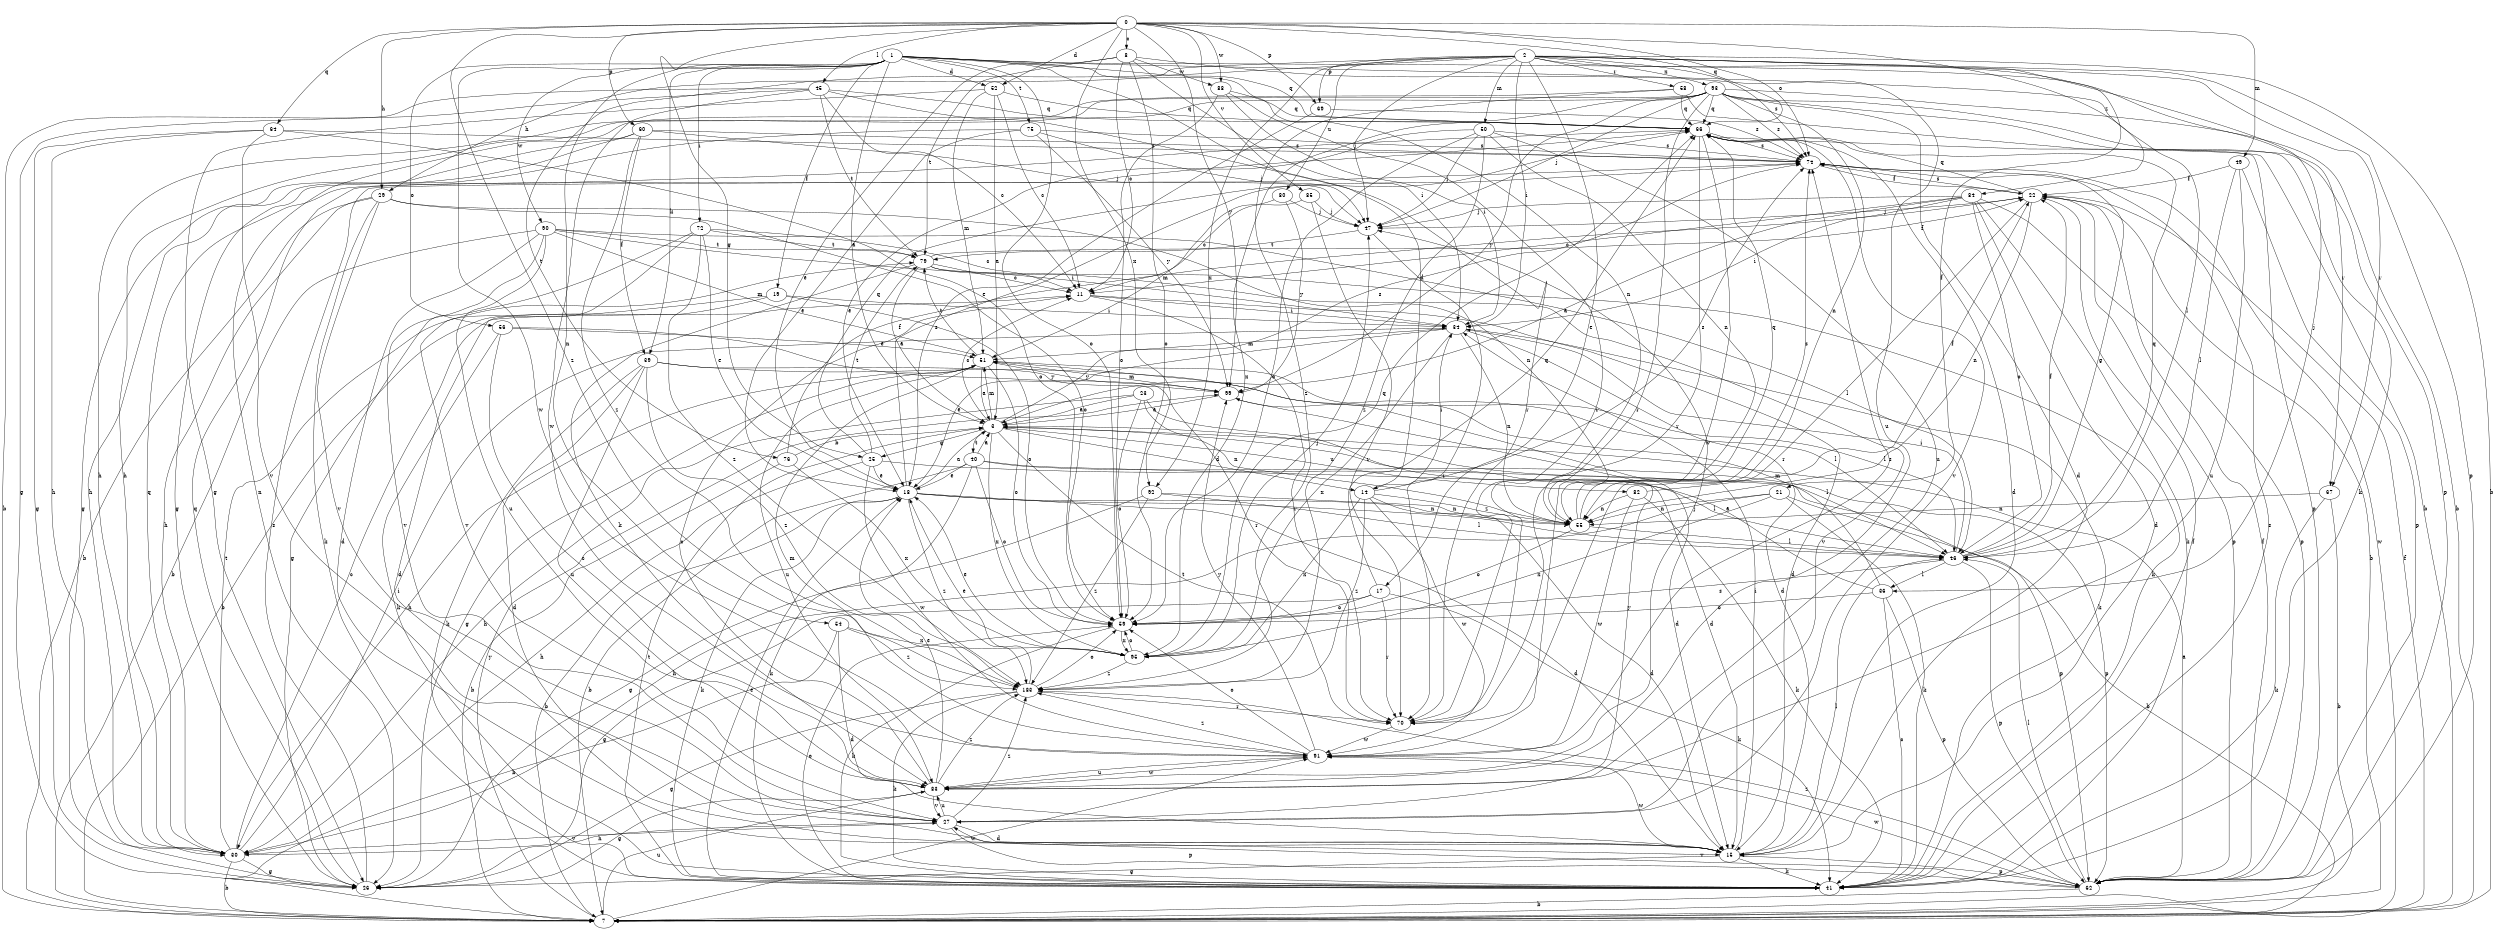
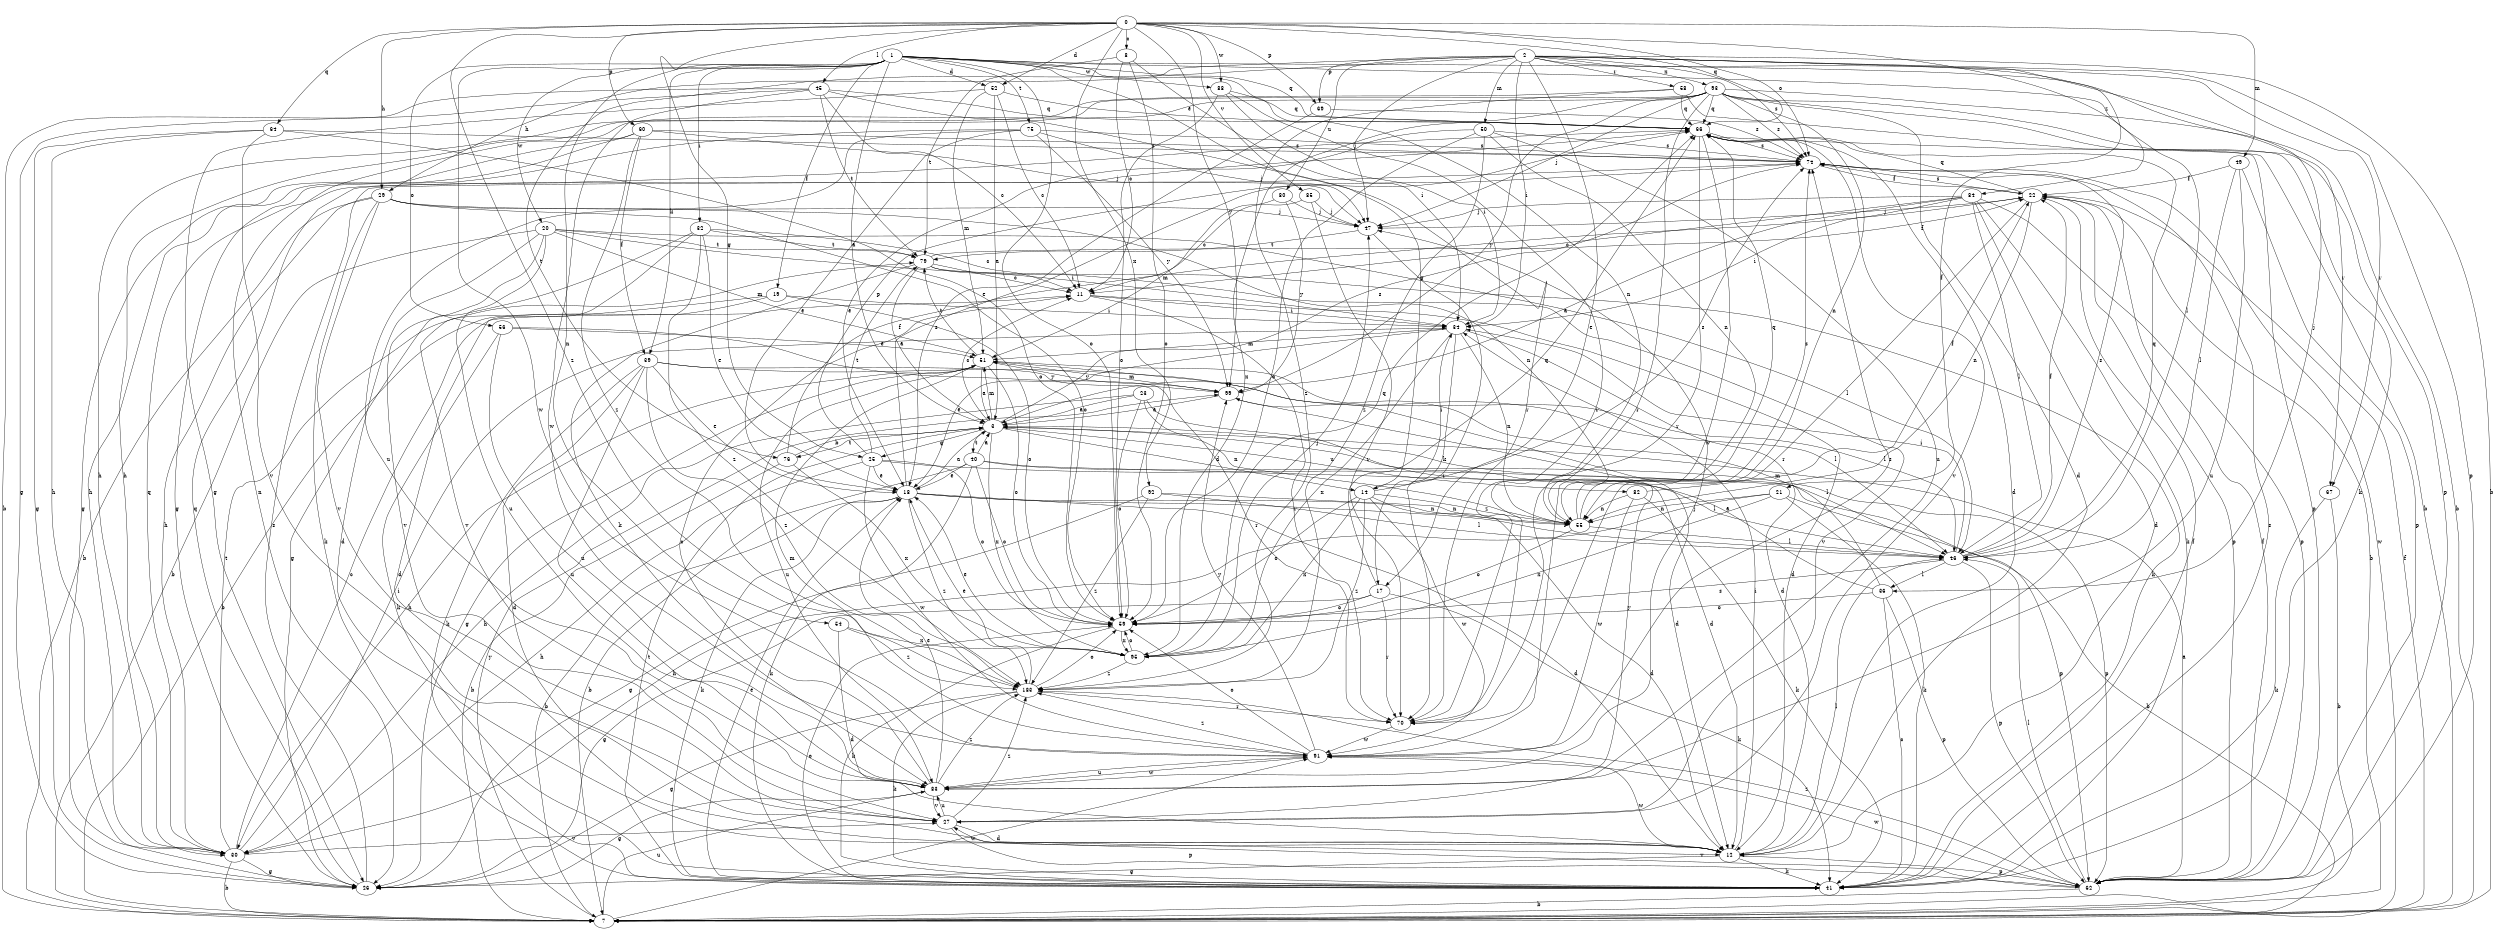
(1174, 72) -> (1063, 70)
(1190, 109) -> (1190, 109)
(1438, 189) -> (849, 209)
(1219, 200) -> none
(839, 222) -> (749, 460)
(546, 229) -> (546, 229)
(700, 229) -> (700, 229)
(1422, 278) -> (1422, 278)
(879, 295) -> (879, 295)
(2101, 361) -> (2101, 361)
(2019, 377) -> (2019, 377)
(1884, 430) -> (382, 333)
(2058, 476) -> (1443, 455)
(1957, 509) -> none
none -> (983, 550)
(583, 558) -> (583, 558)
none -> (1251, 568)
(1200, 586) -> (872, 438)
(389, 810) -> none
(524, 846) -> none
(1730, 855) -> (1730, 855)
